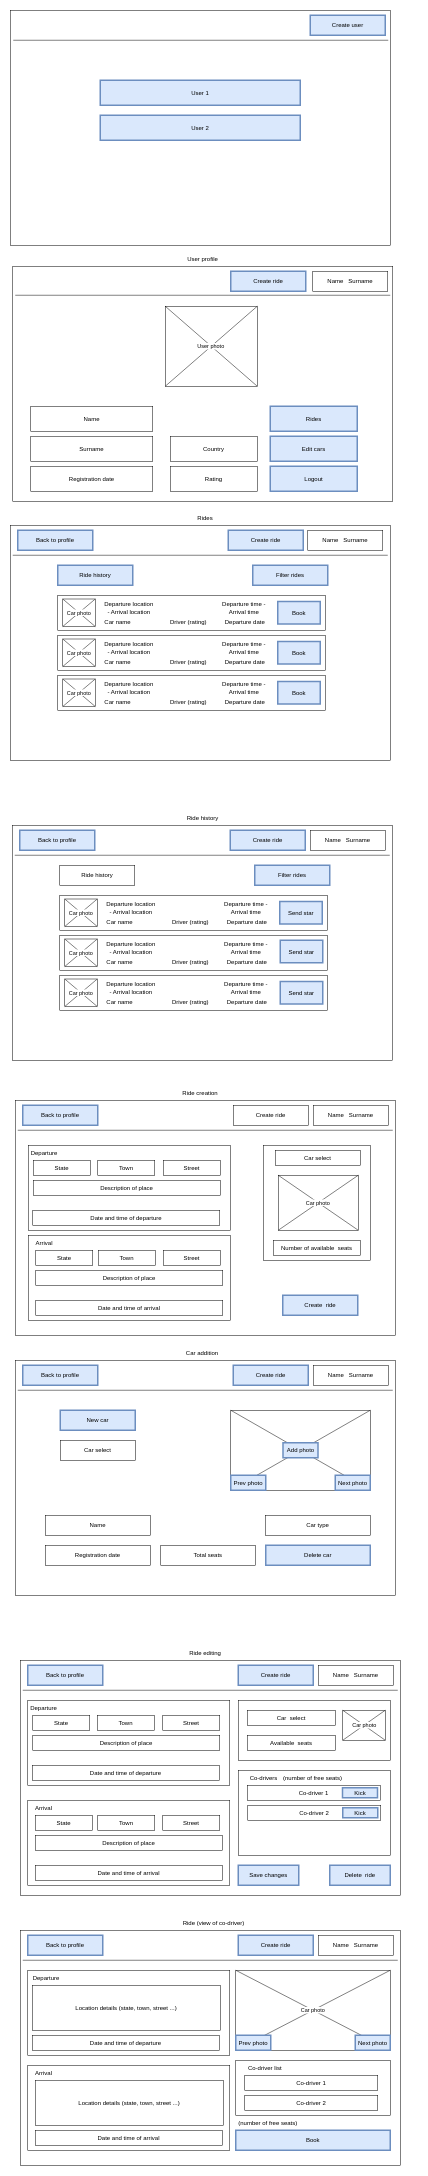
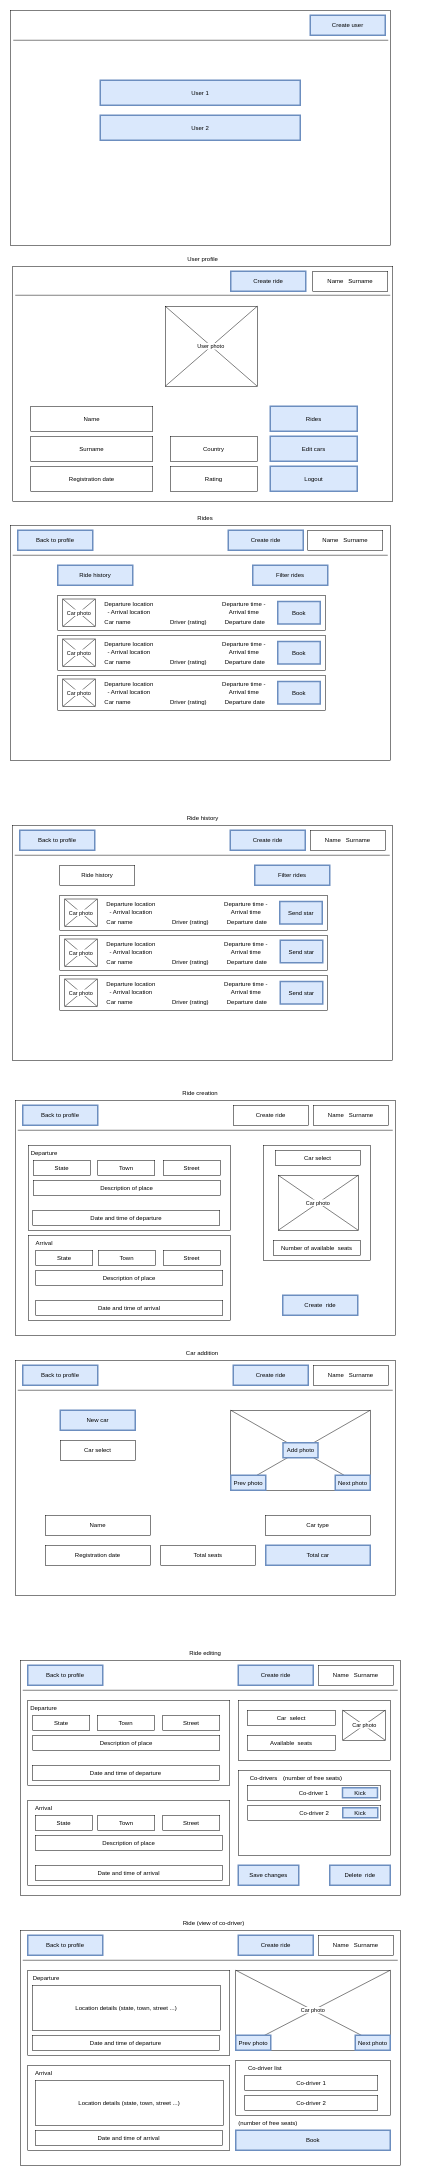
(318, 1555) -> (318, 1555)
